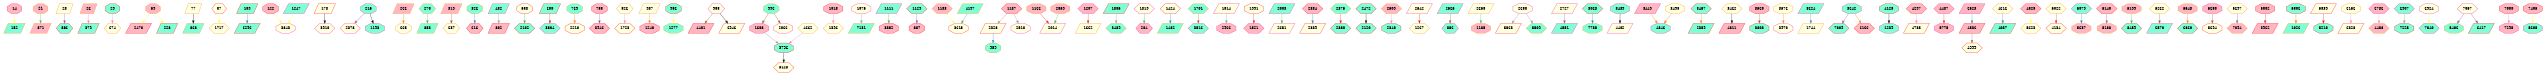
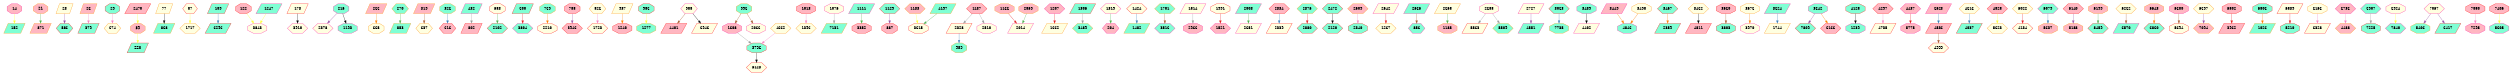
(147, 17) -> (138, 17)
